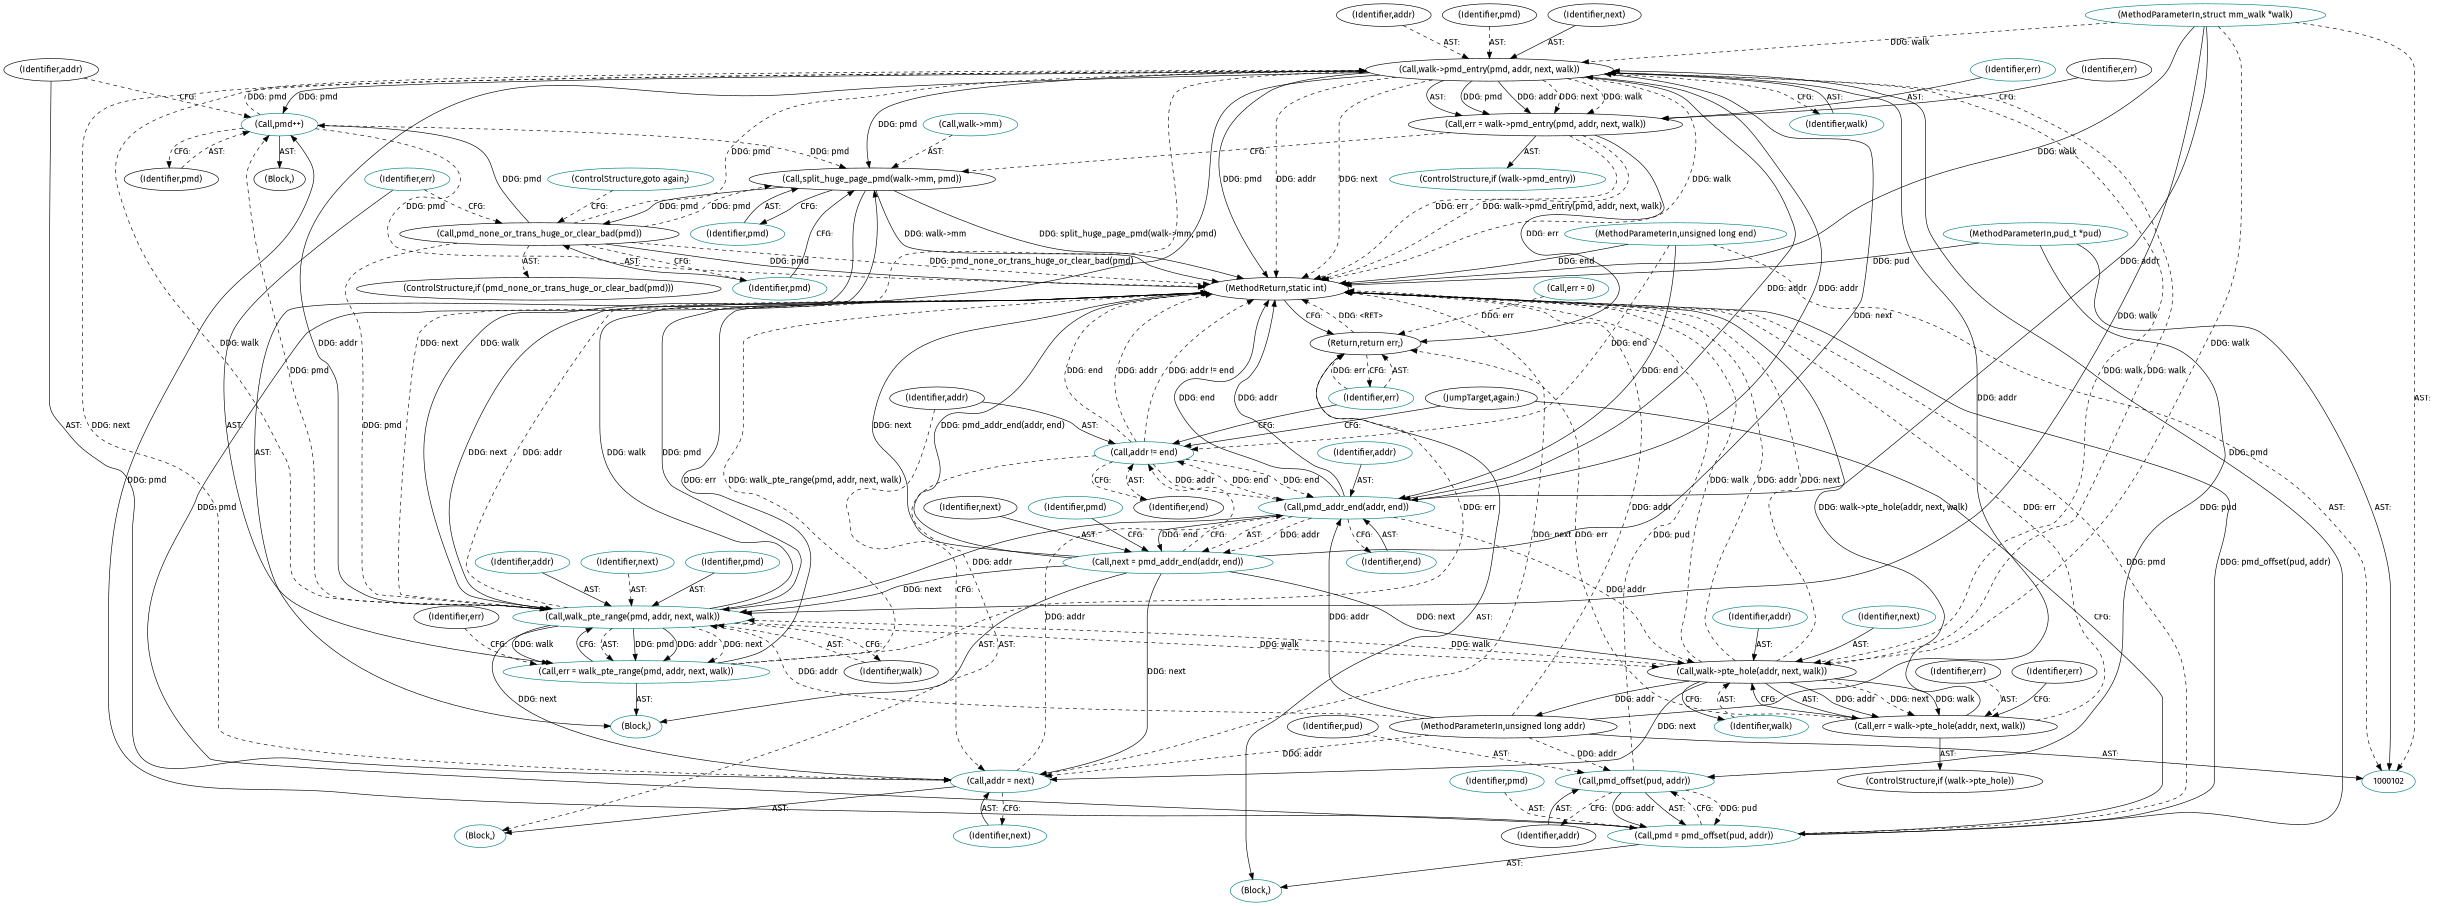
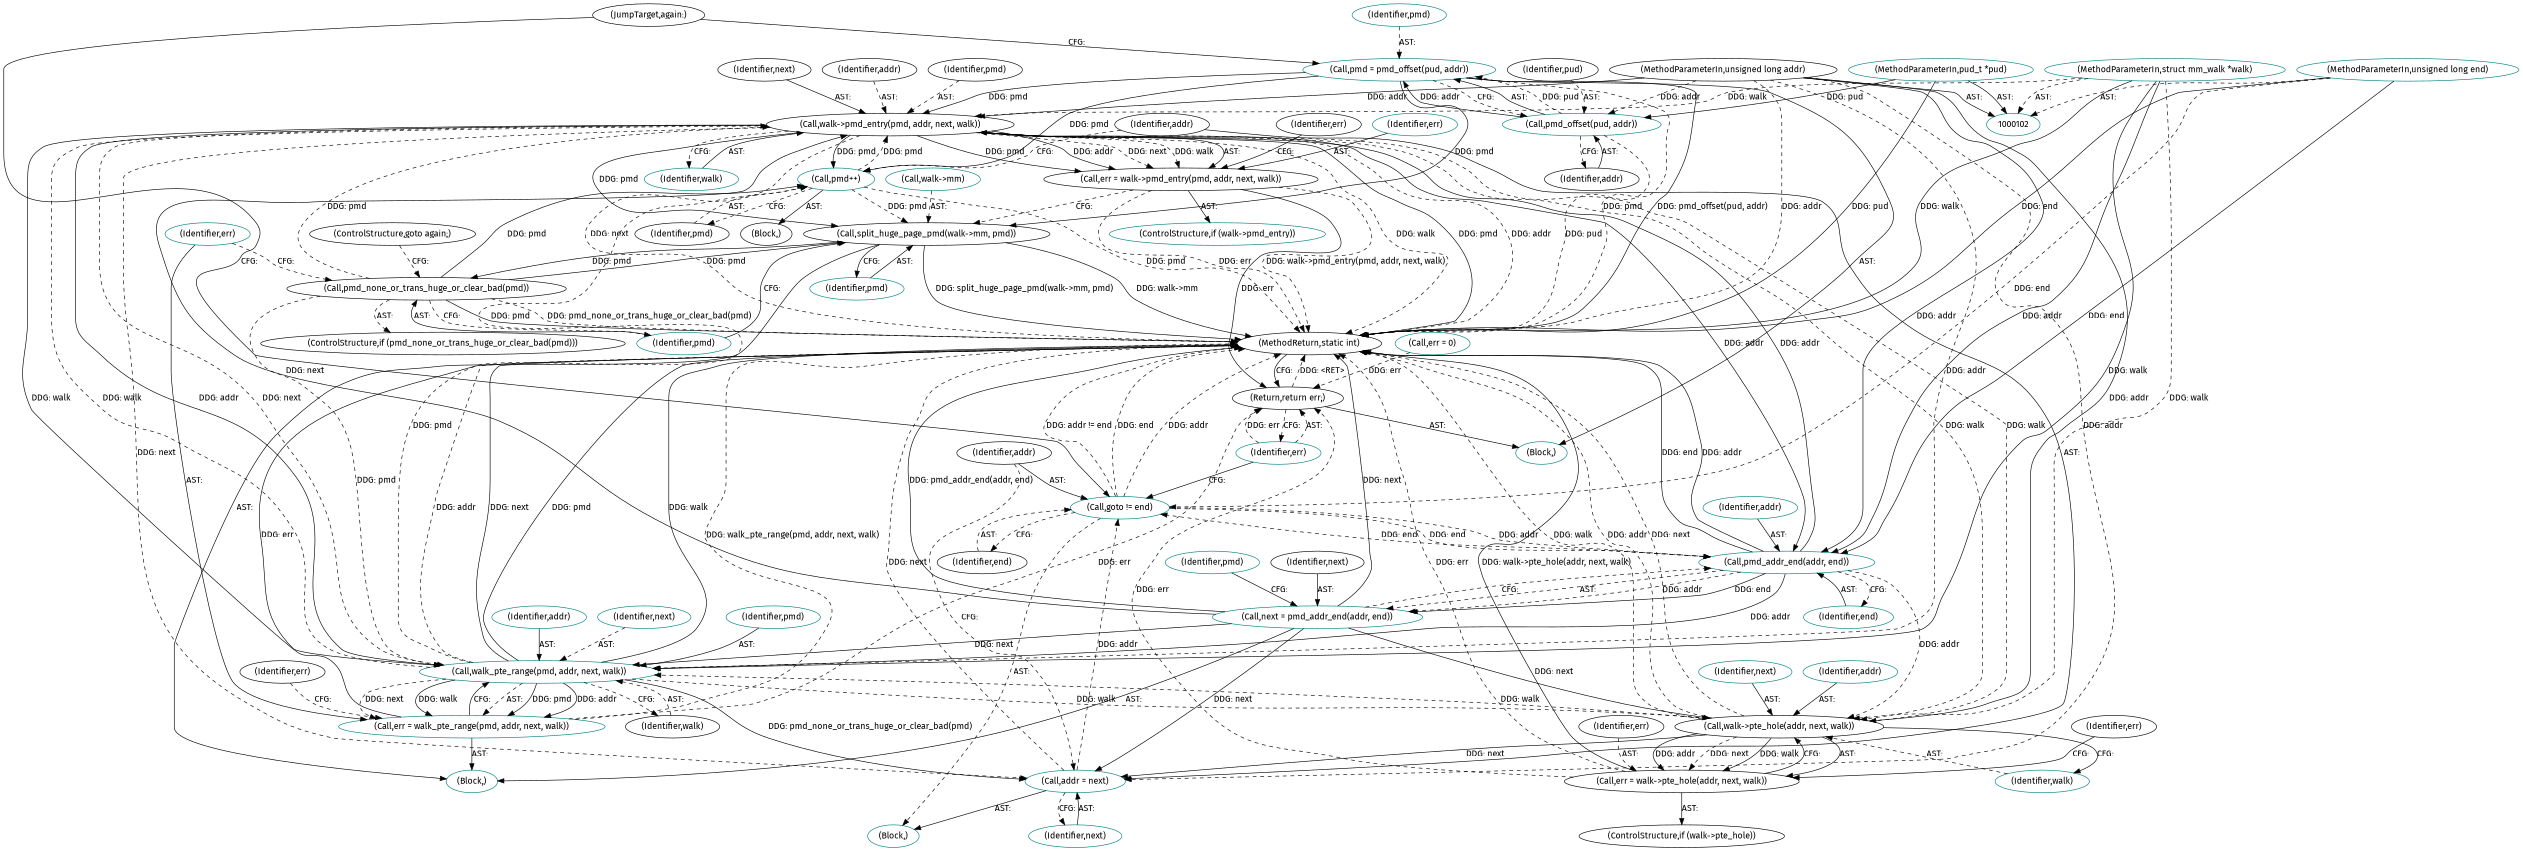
(631, 179) -> (393, 234)
(705, 207) -> (673, 261)
(1144, 453) -> (1120, 508)
(1615, 695) -> (2114, 377)
(538, 699) -> (870, 727)
